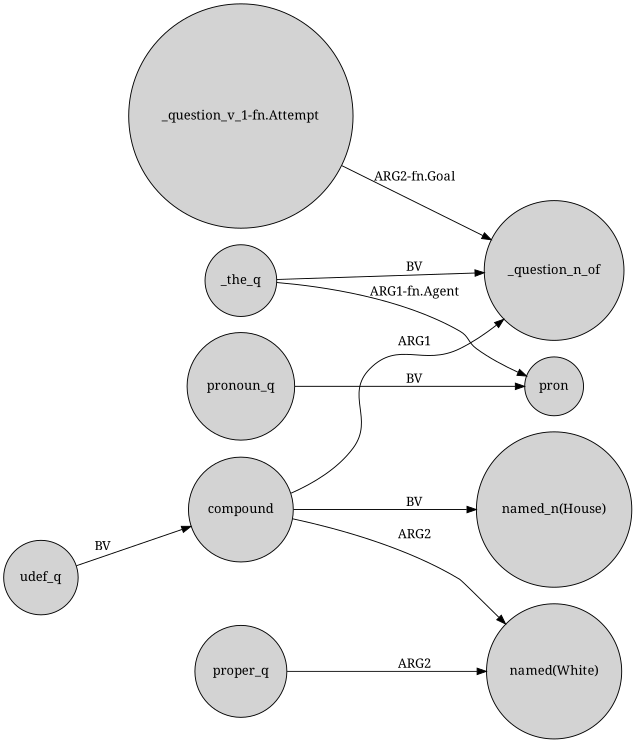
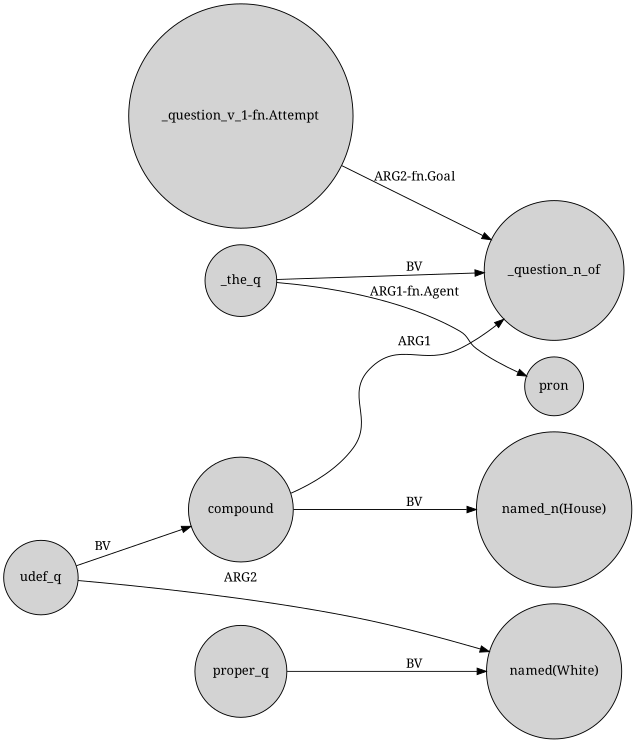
(241, 386) -> none
(404, 552) -> (281, 605)
(415, 664) -> (415, 664)
